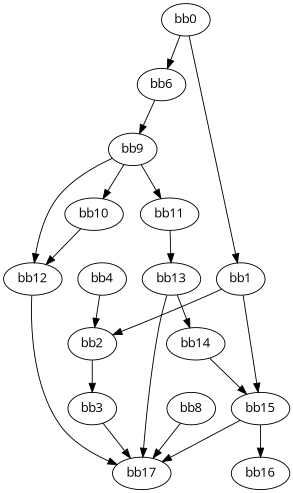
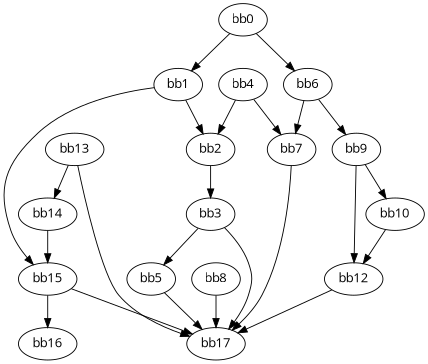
none -> (292, 149)
(170, 214) -> none
none -> (151, 279)
